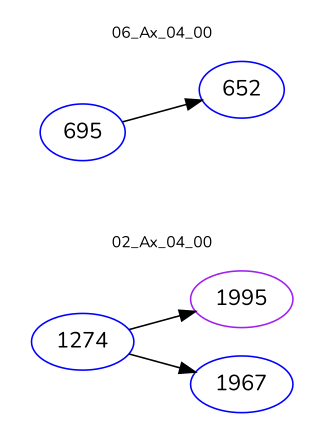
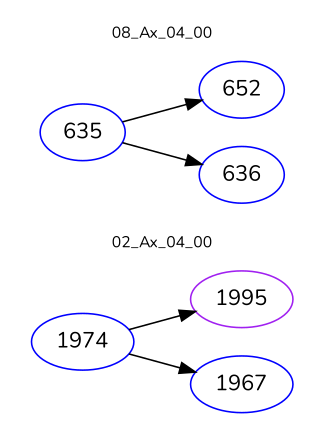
(162, 34) -> (162, 34)
(83, 132) -> (83, 132)
none -> (242, 175)
(83, 342) -> (83, 342)
